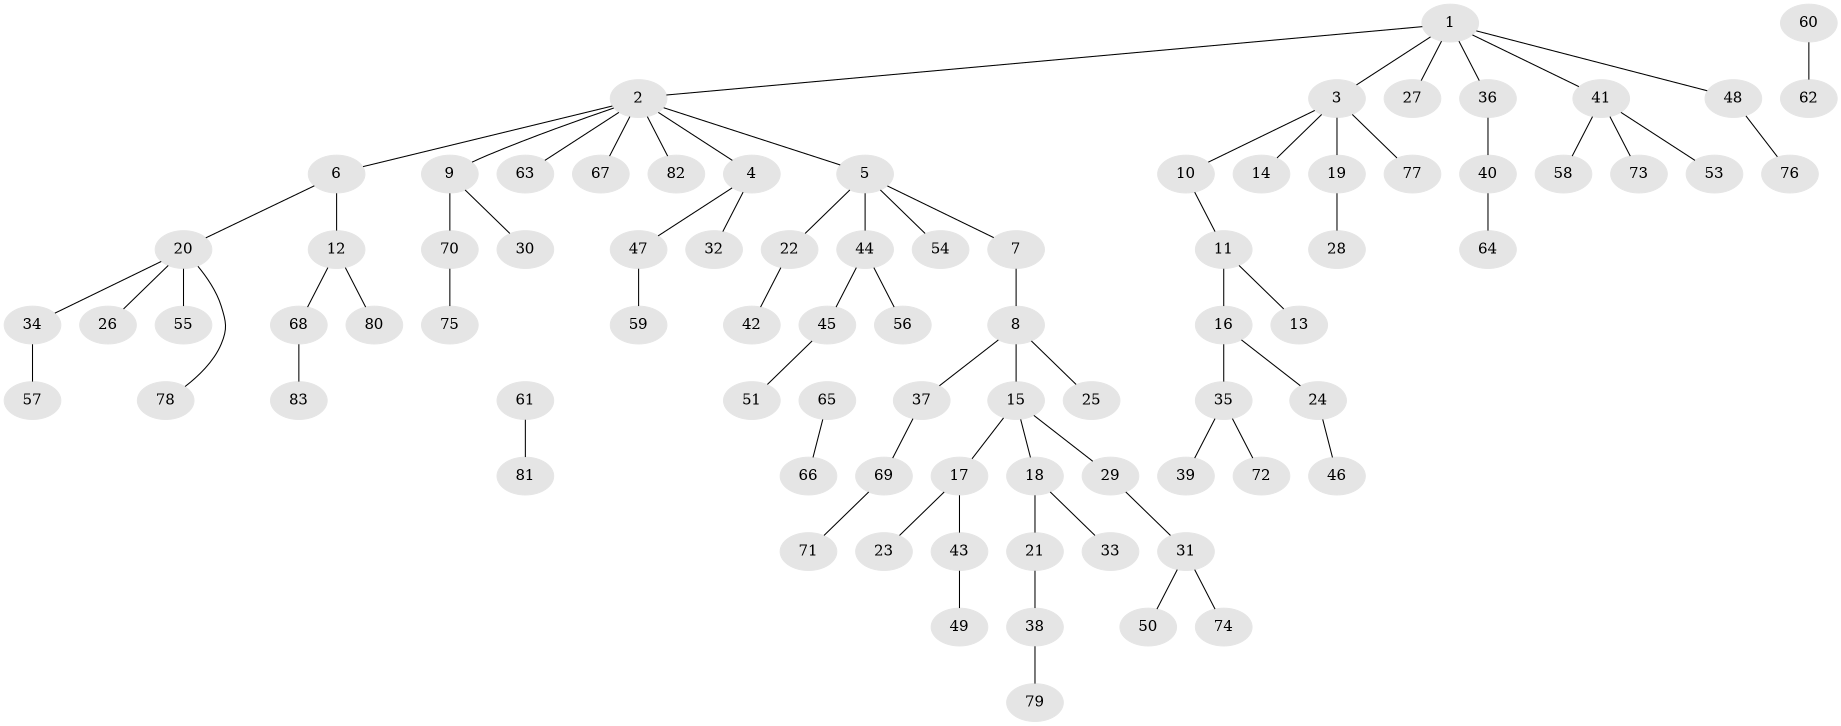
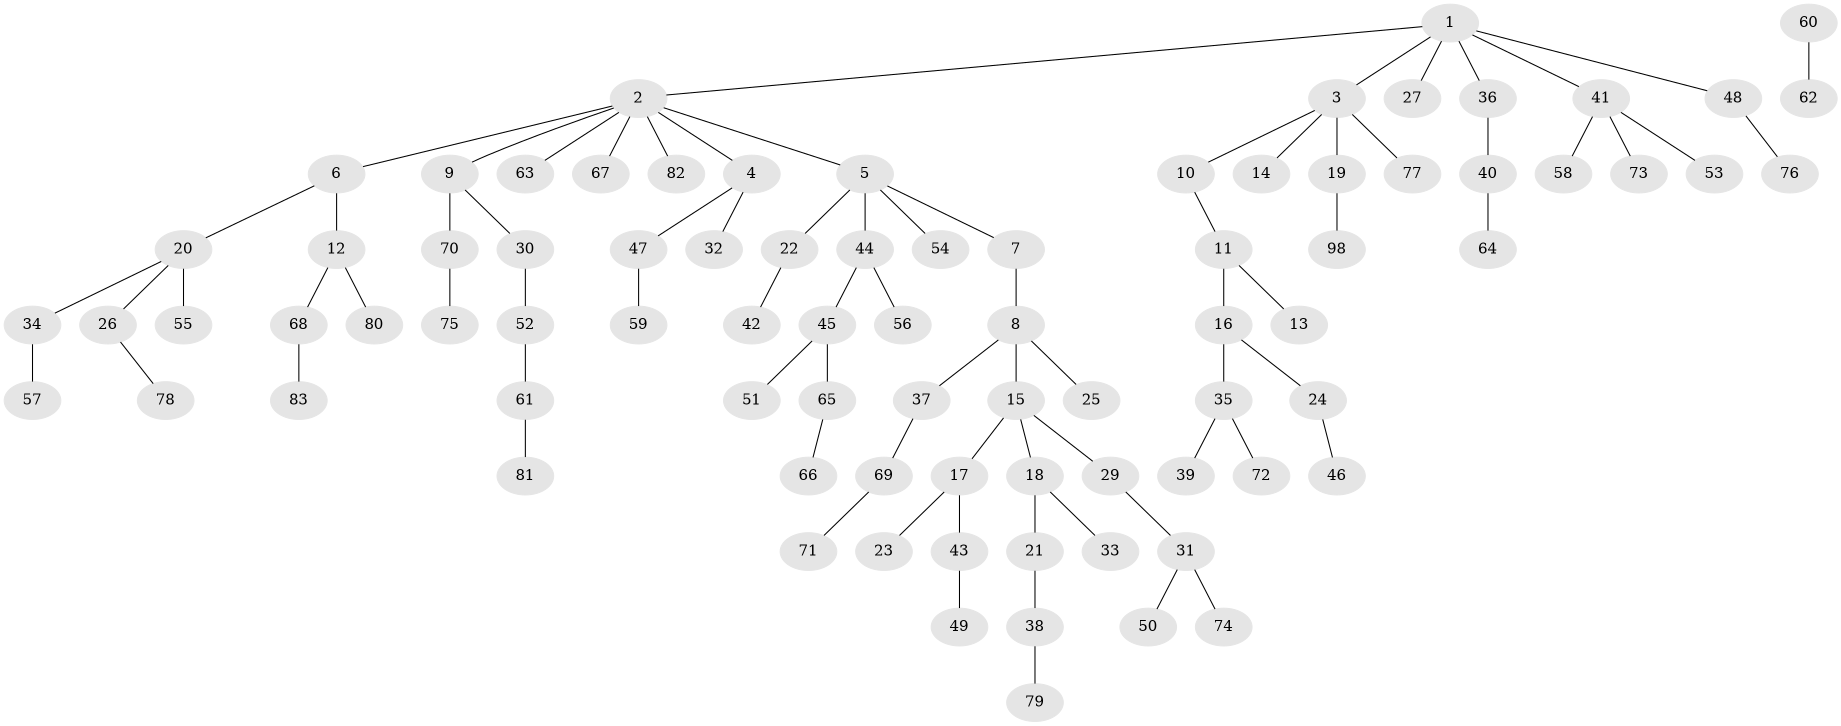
(1337, 250) -> (1337, 250)
none -> (525, 325)
(225, 330) -> (137, 363)
none -> (827, 363)
